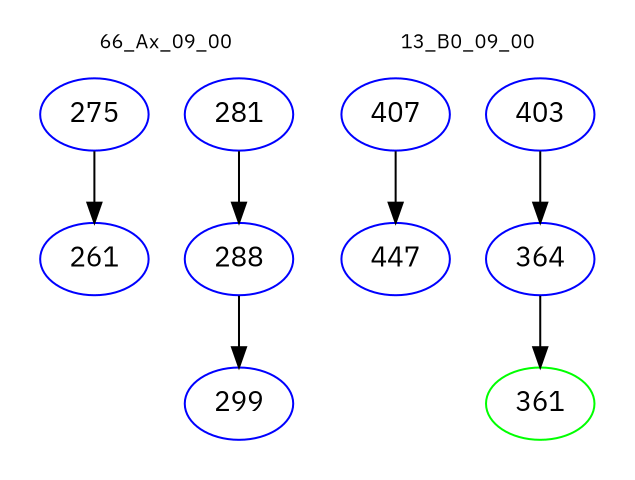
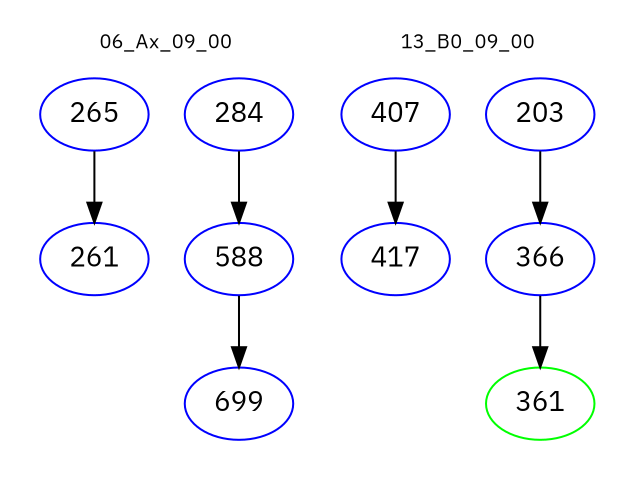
(167, 43) -> (167, 43)
(94, 114) -> (94, 114)
(239, 114) -> (239, 114)
(540, 114) -> (540, 114)
(239, 259) -> (239, 259)
(396, 259) -> (396, 259)
(540, 259) -> (540, 259)
(239, 404) -> (239, 404)
